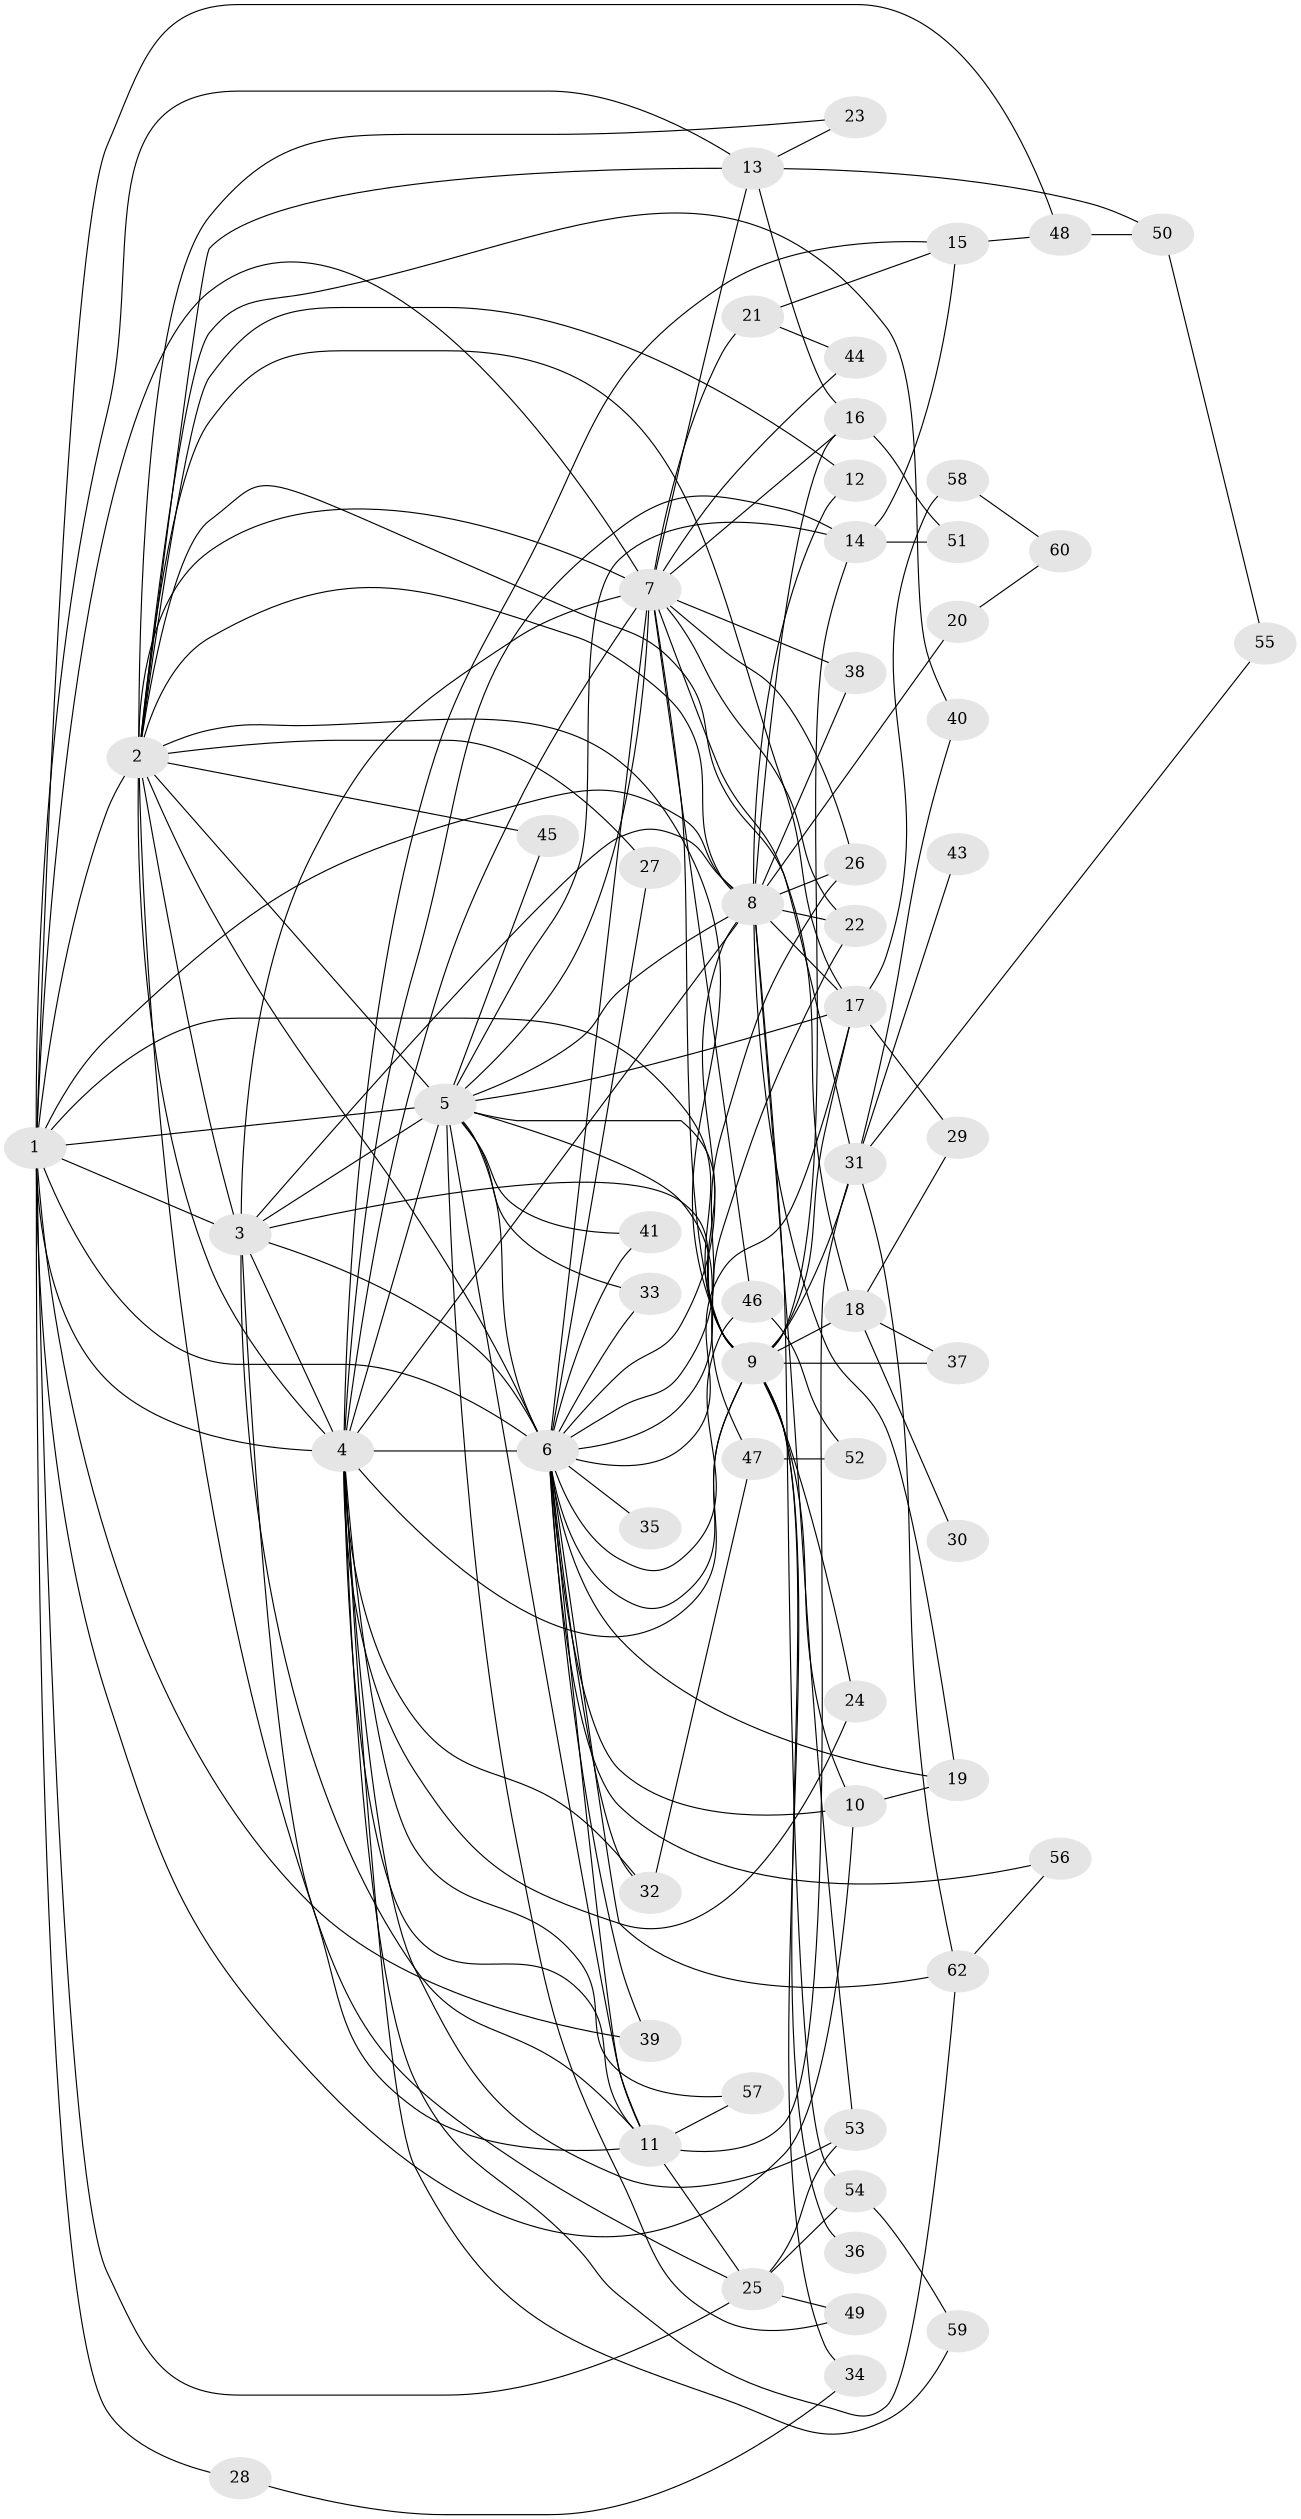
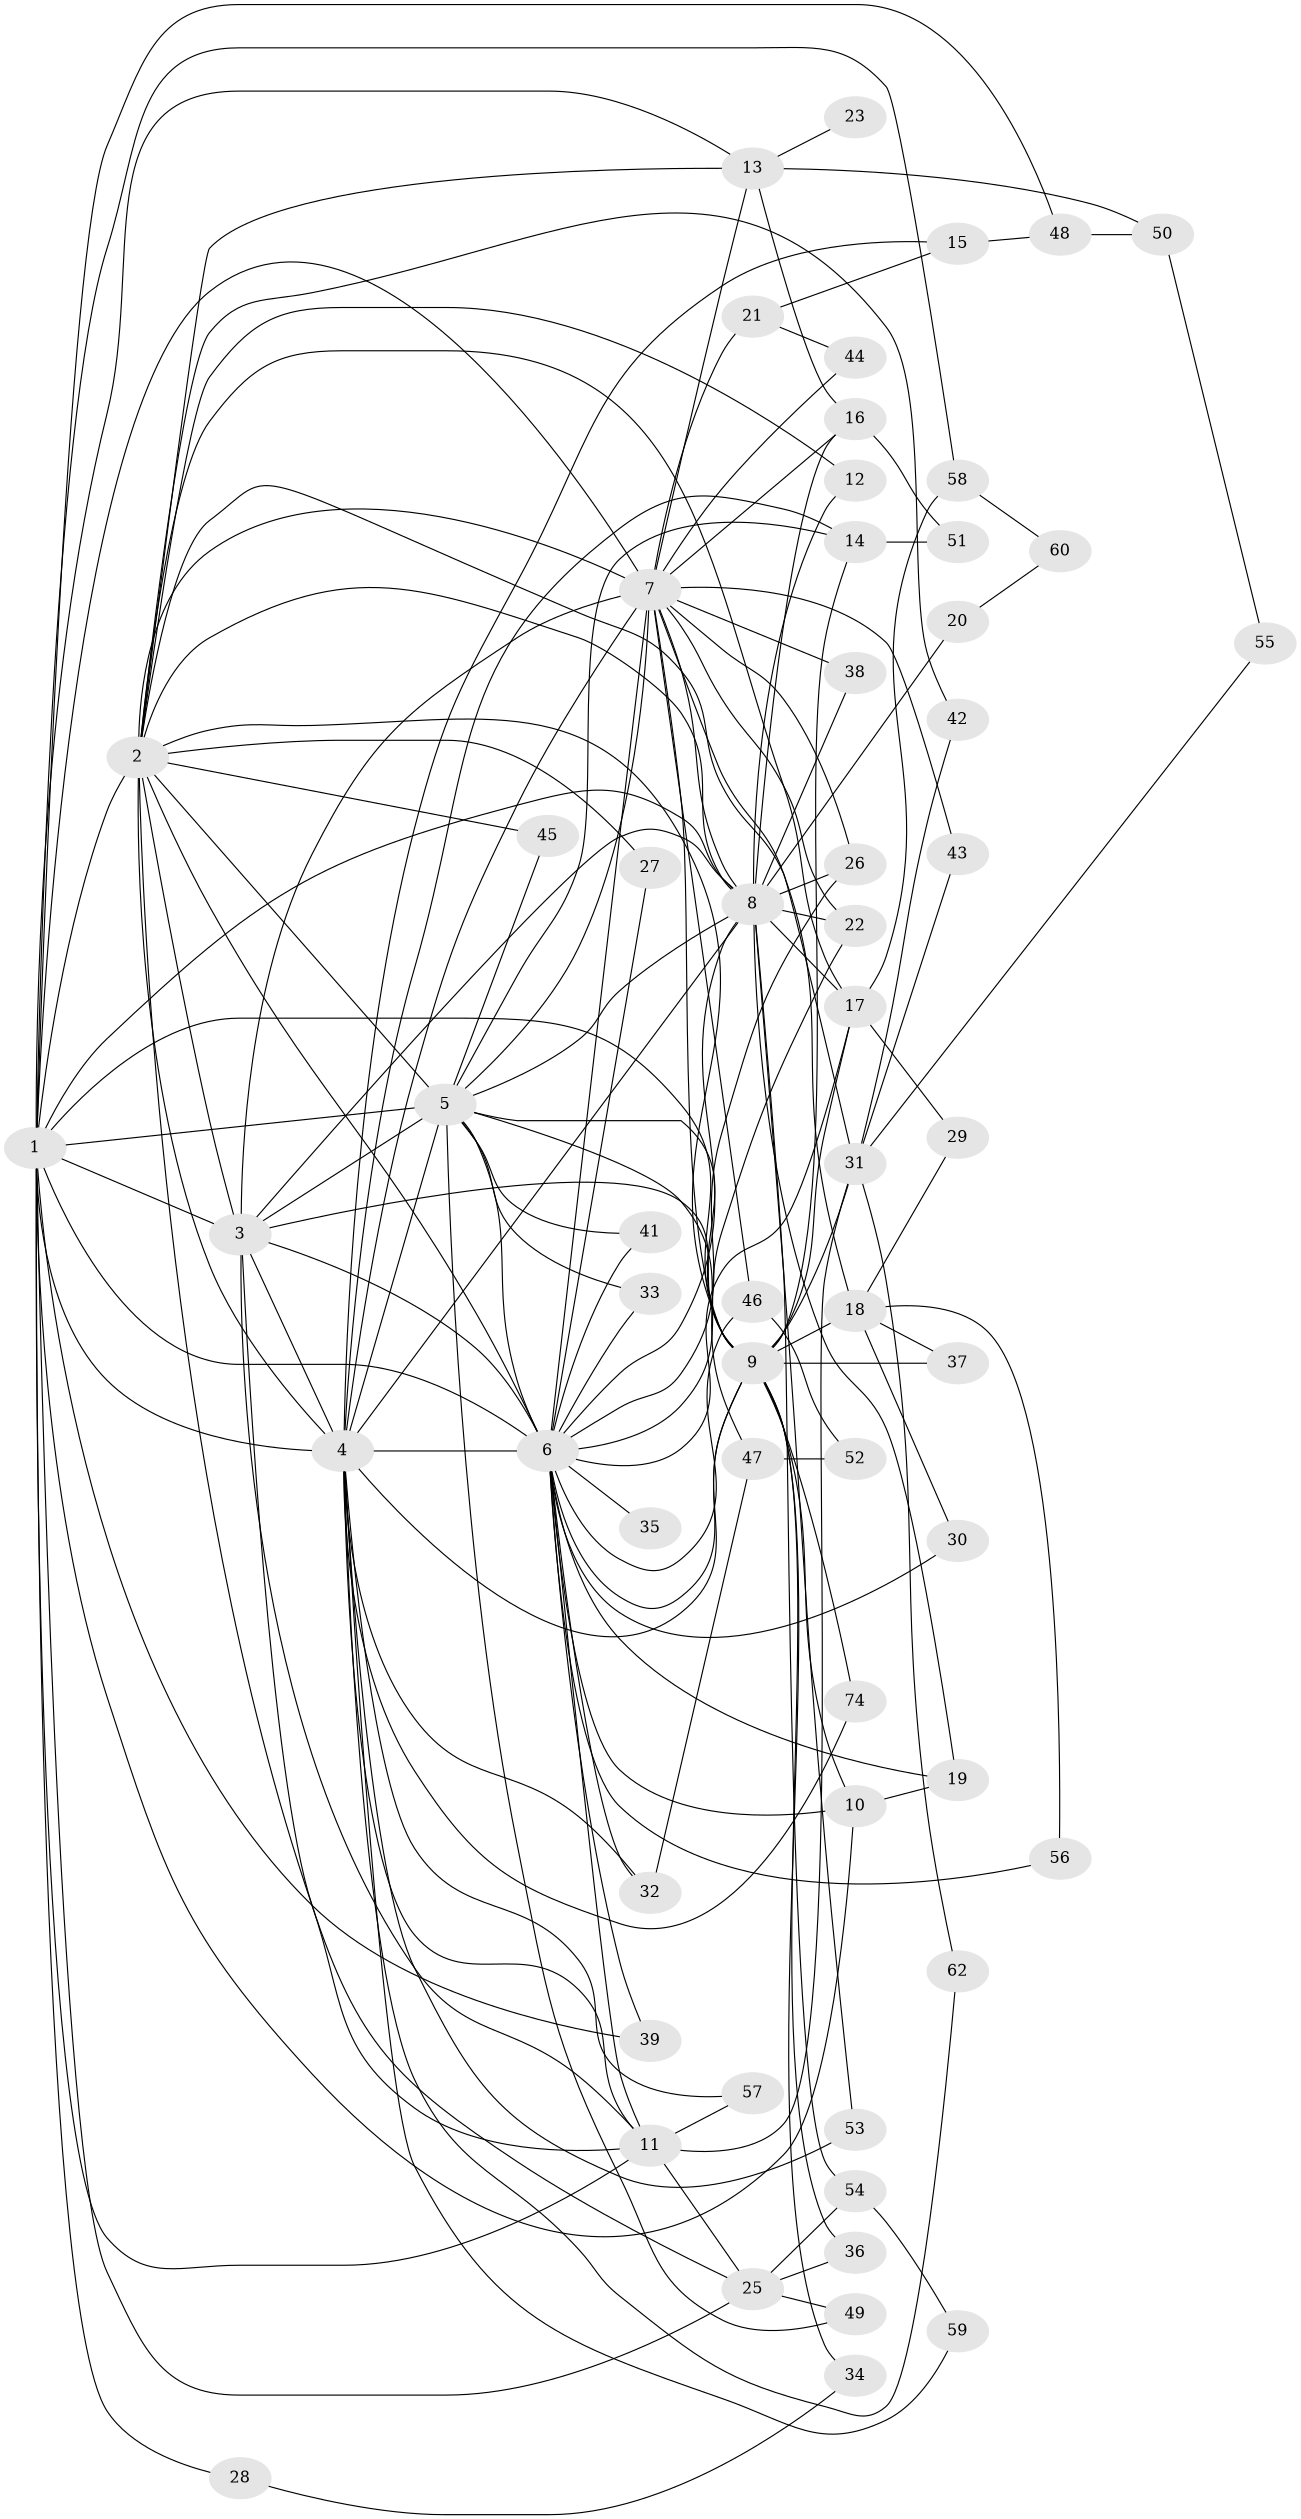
none -> (187, 61)
(249, 177) -> none
(929, 400) -> none
none -> (880, 638)
(958, 720) -> (958, 720)
none -> (696, 749)
(653, 1064) -> none
(538, 1628) -> (59, 1983)
(855, 1702) -> (855, 1702)
(608, 1858) -> (691, 1636)
(1009, 1915) -> (1045, 1526)
(804, 2205) -> (797, 2274)
